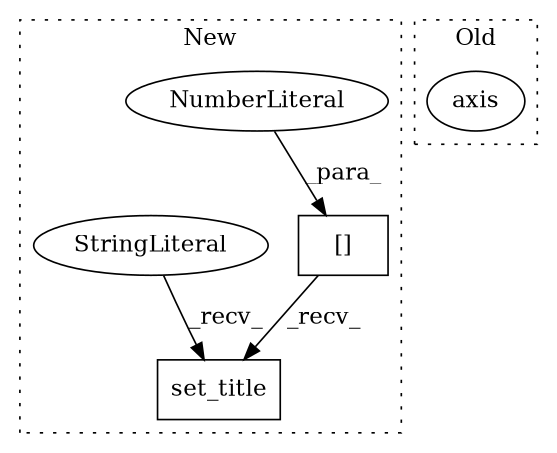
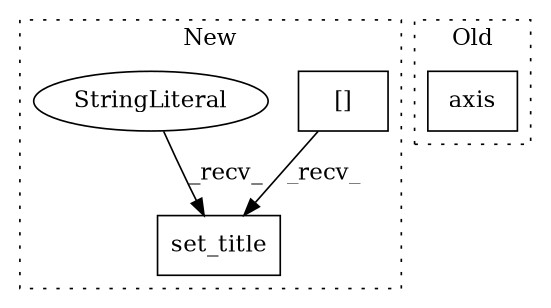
(257, 101) -> none
(476, 101) -> (473, 101)
